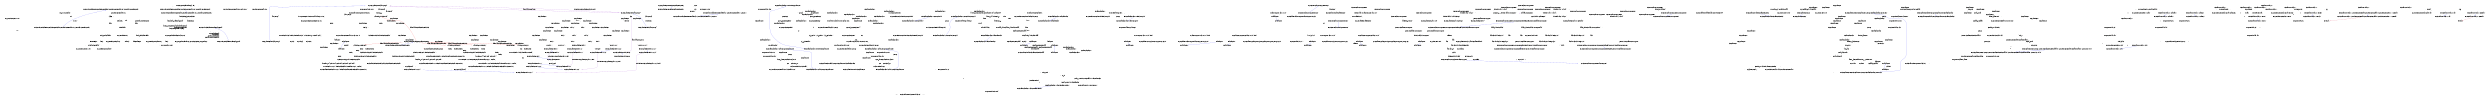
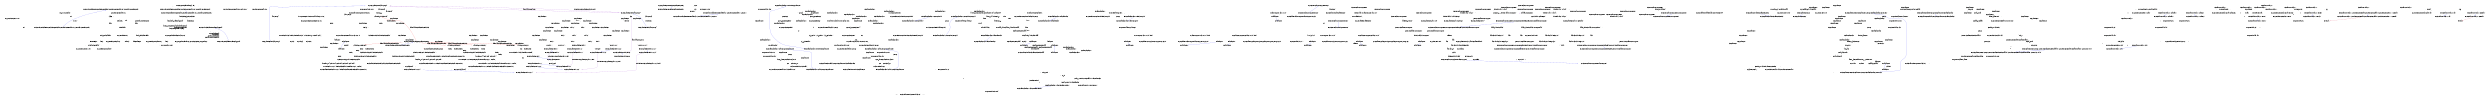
(39, 45) -> (24, 43)
